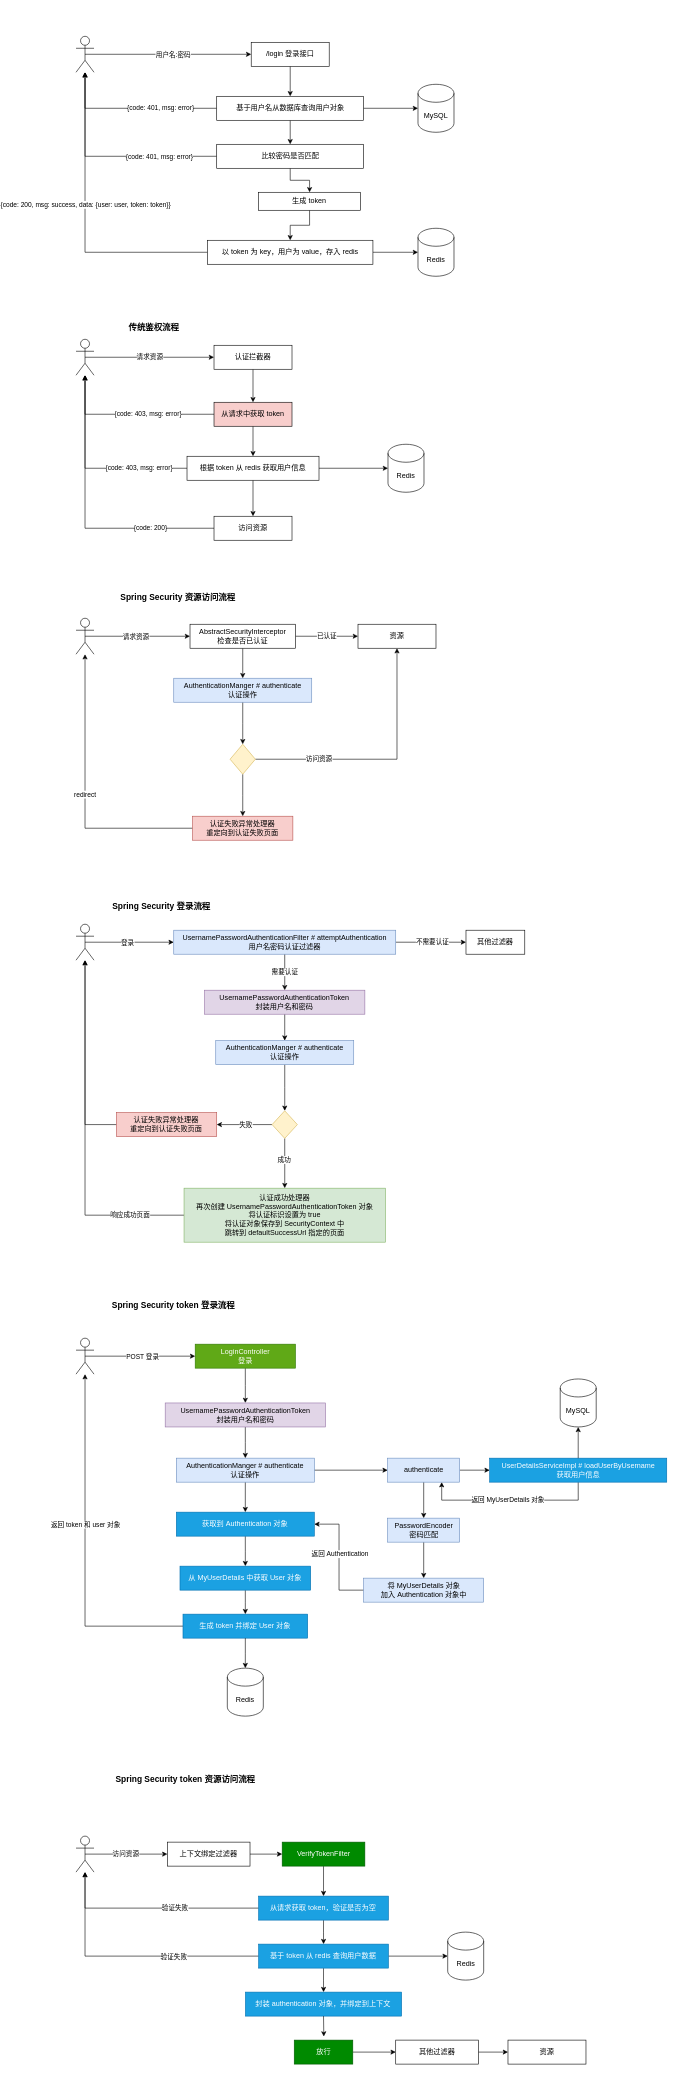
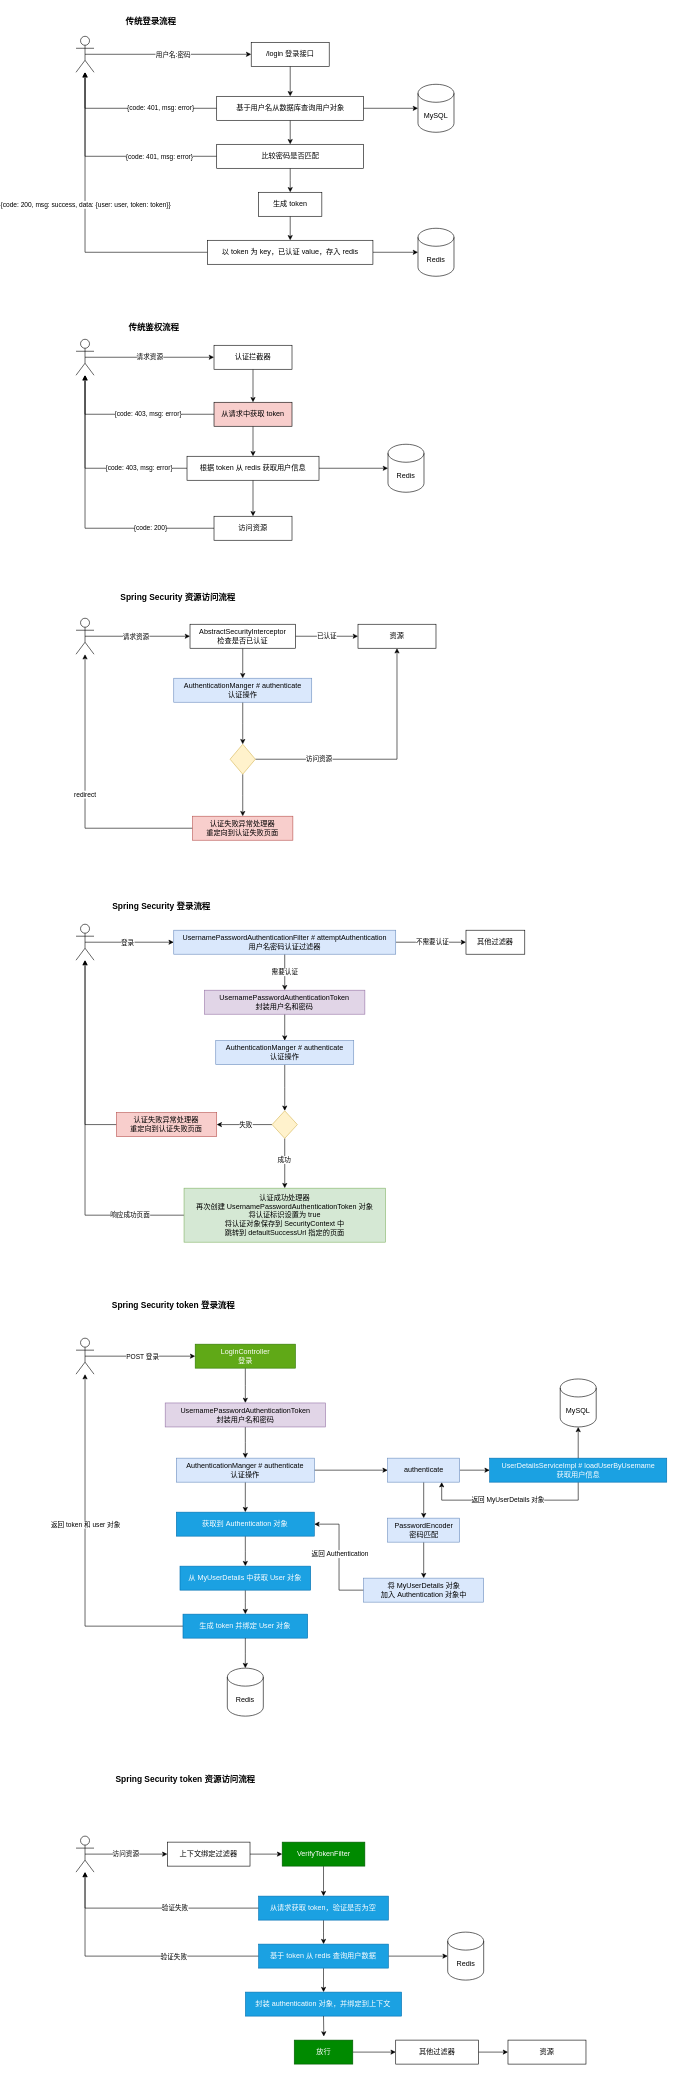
none -> (151, 21)
(309, 201) -> (290, 204)
(290, 252) -> (290, 252)
